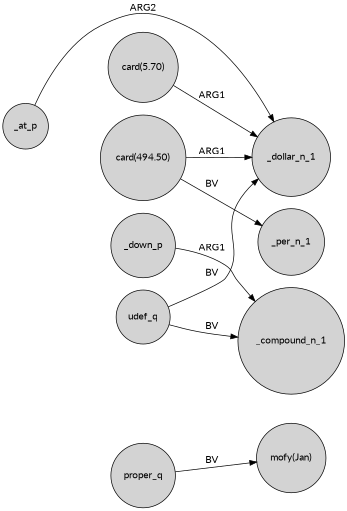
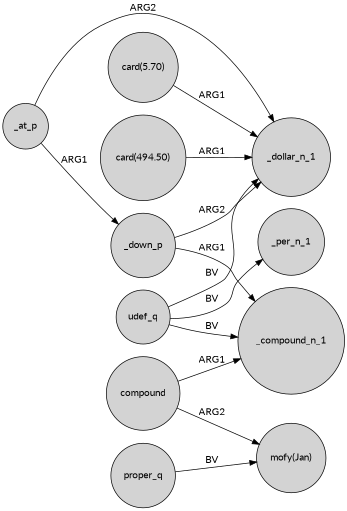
none -> (76, 182)
(218, 201) -> (223, 306)
none -> (219, 219)
none -> (143, 393)
